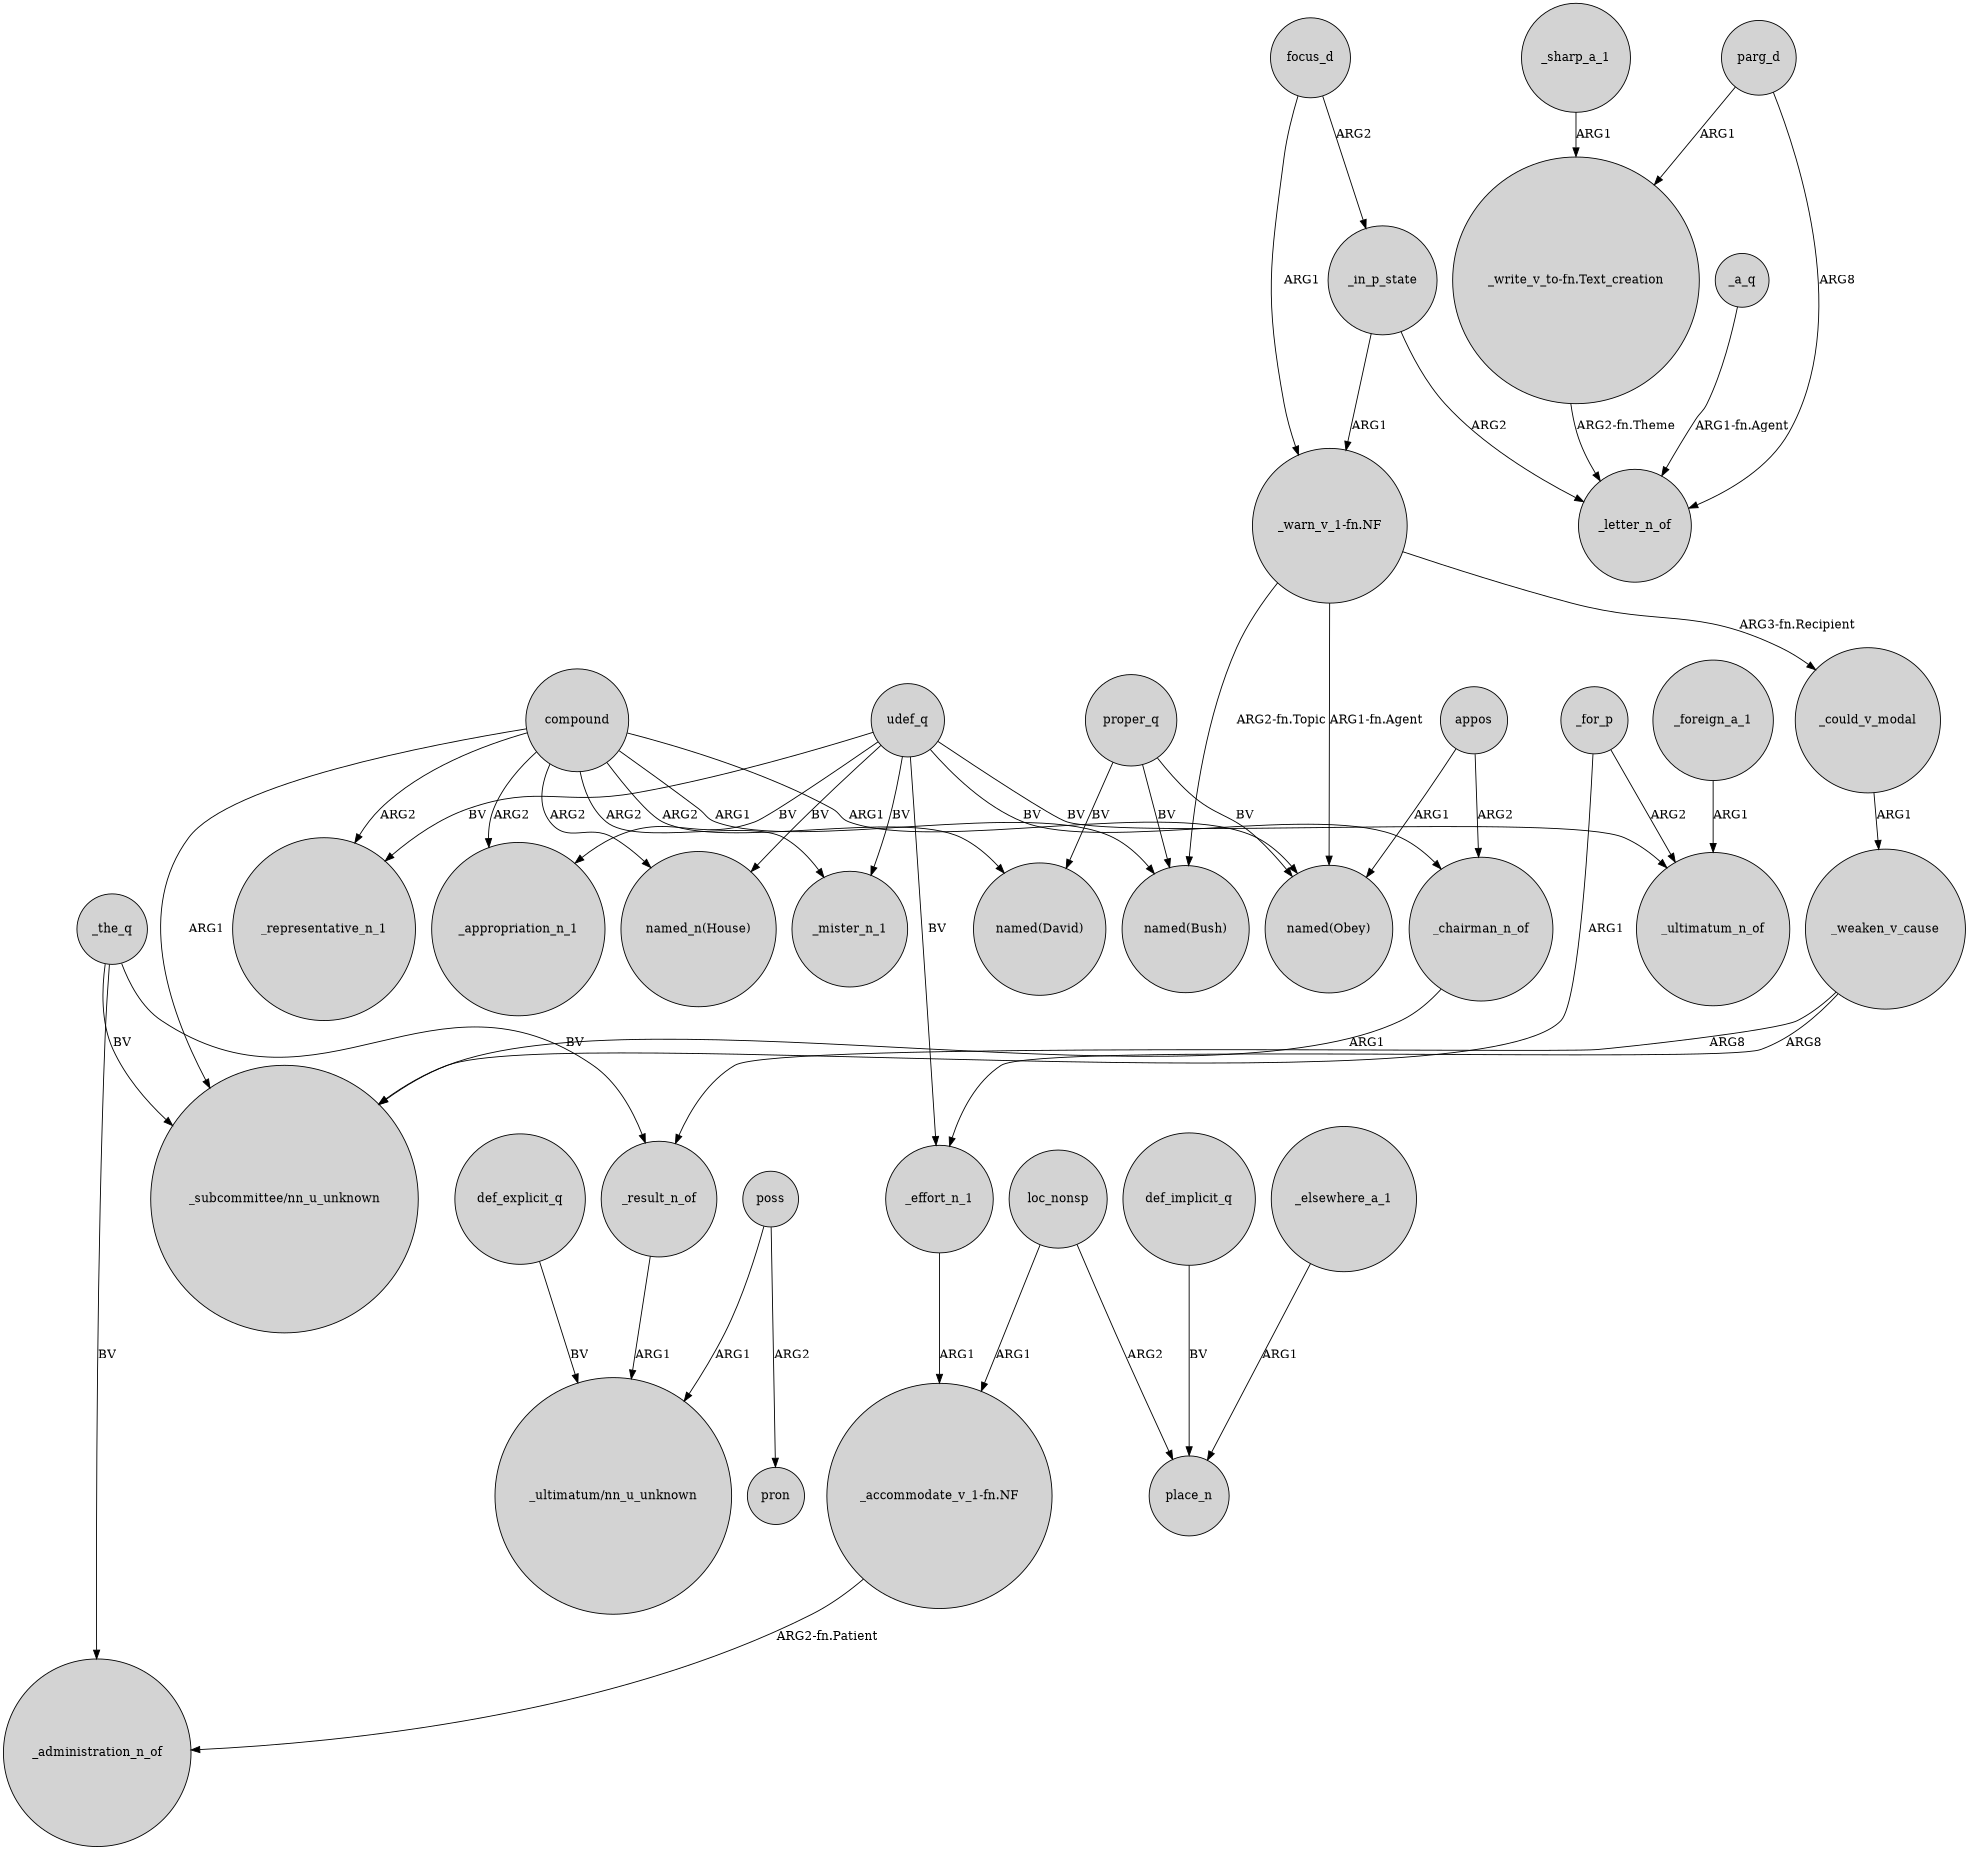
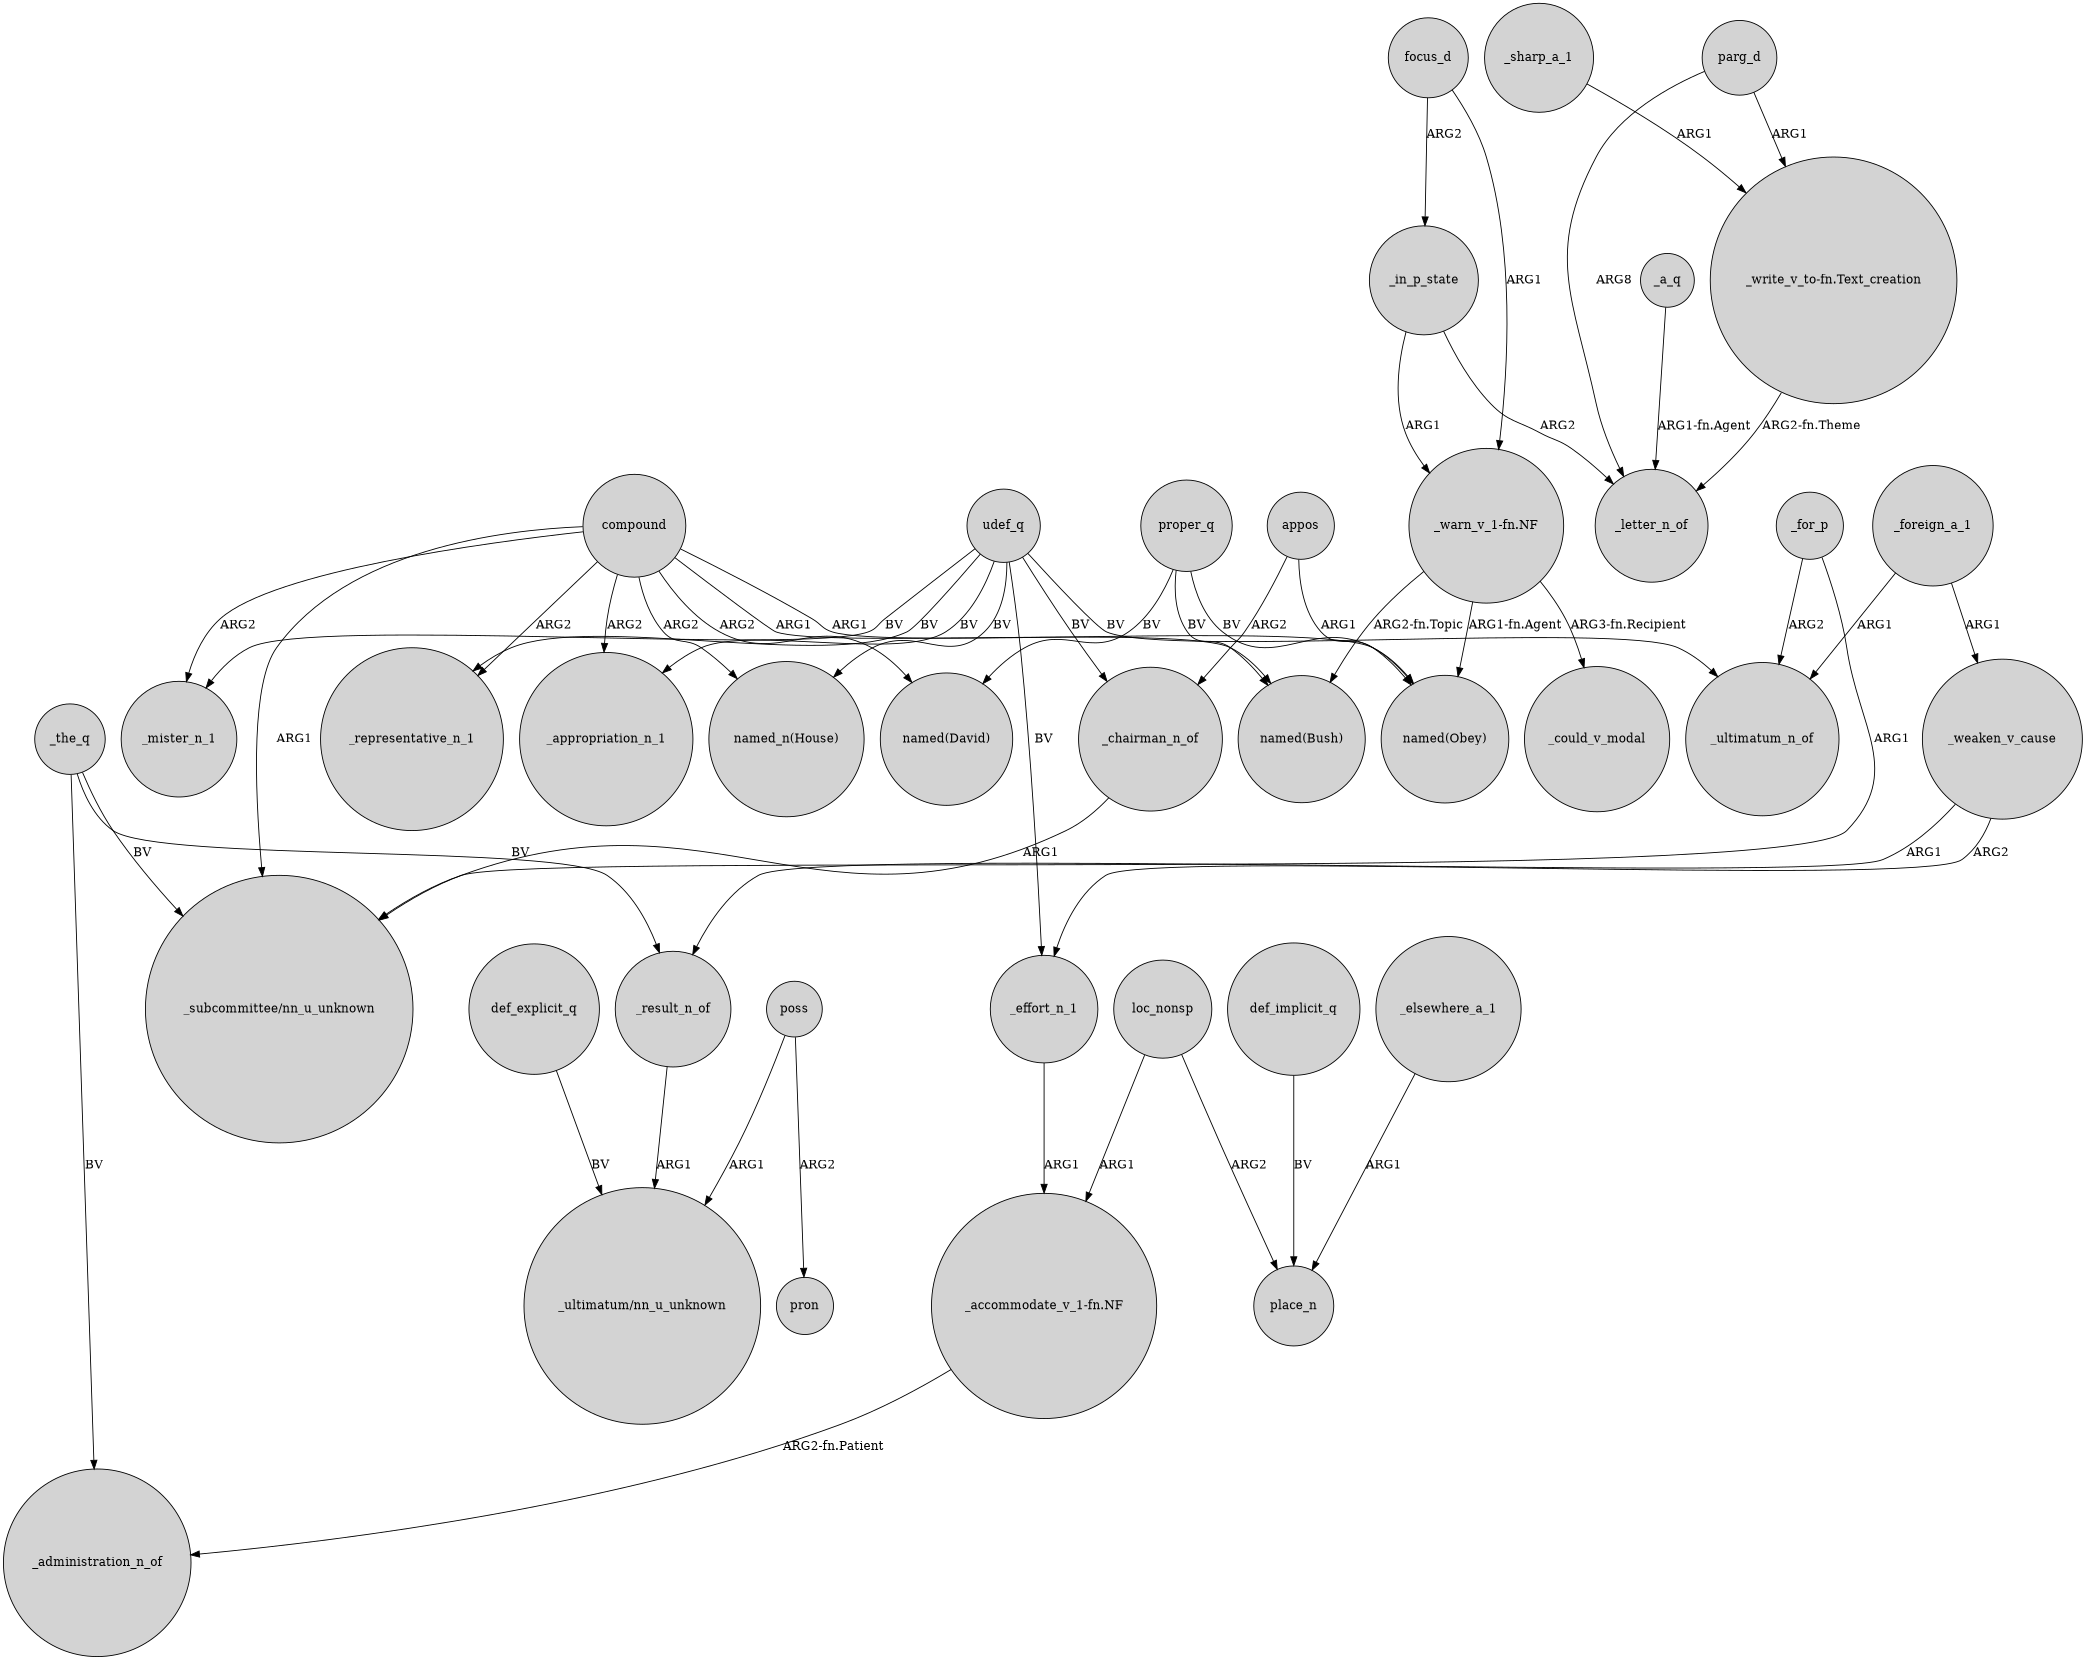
(1876, 817) -> (1963, 619)
(1728, 1043) -> (1925, 853)
(1804, 1043) -> (1991, 853)
